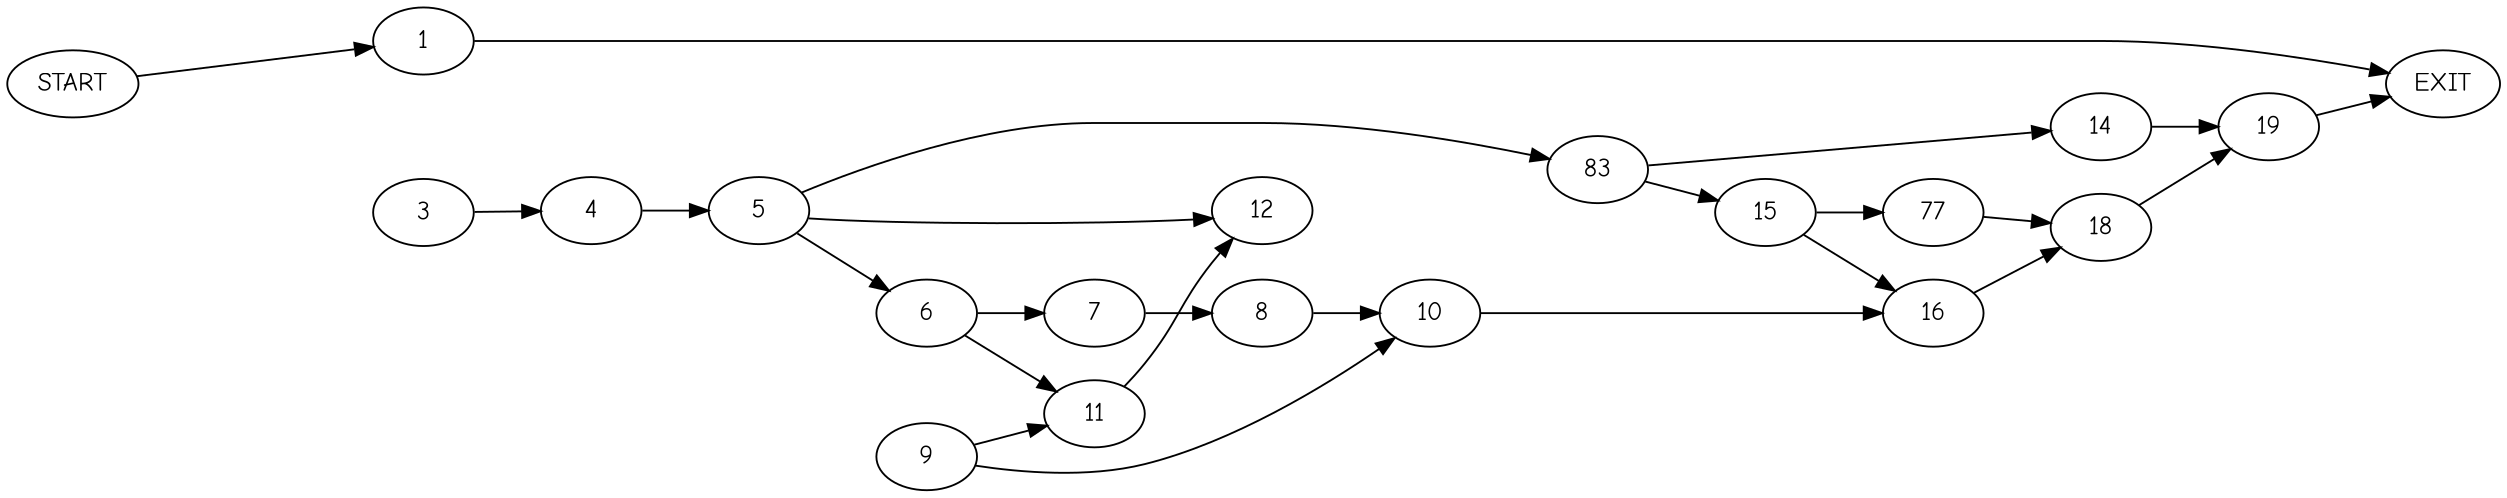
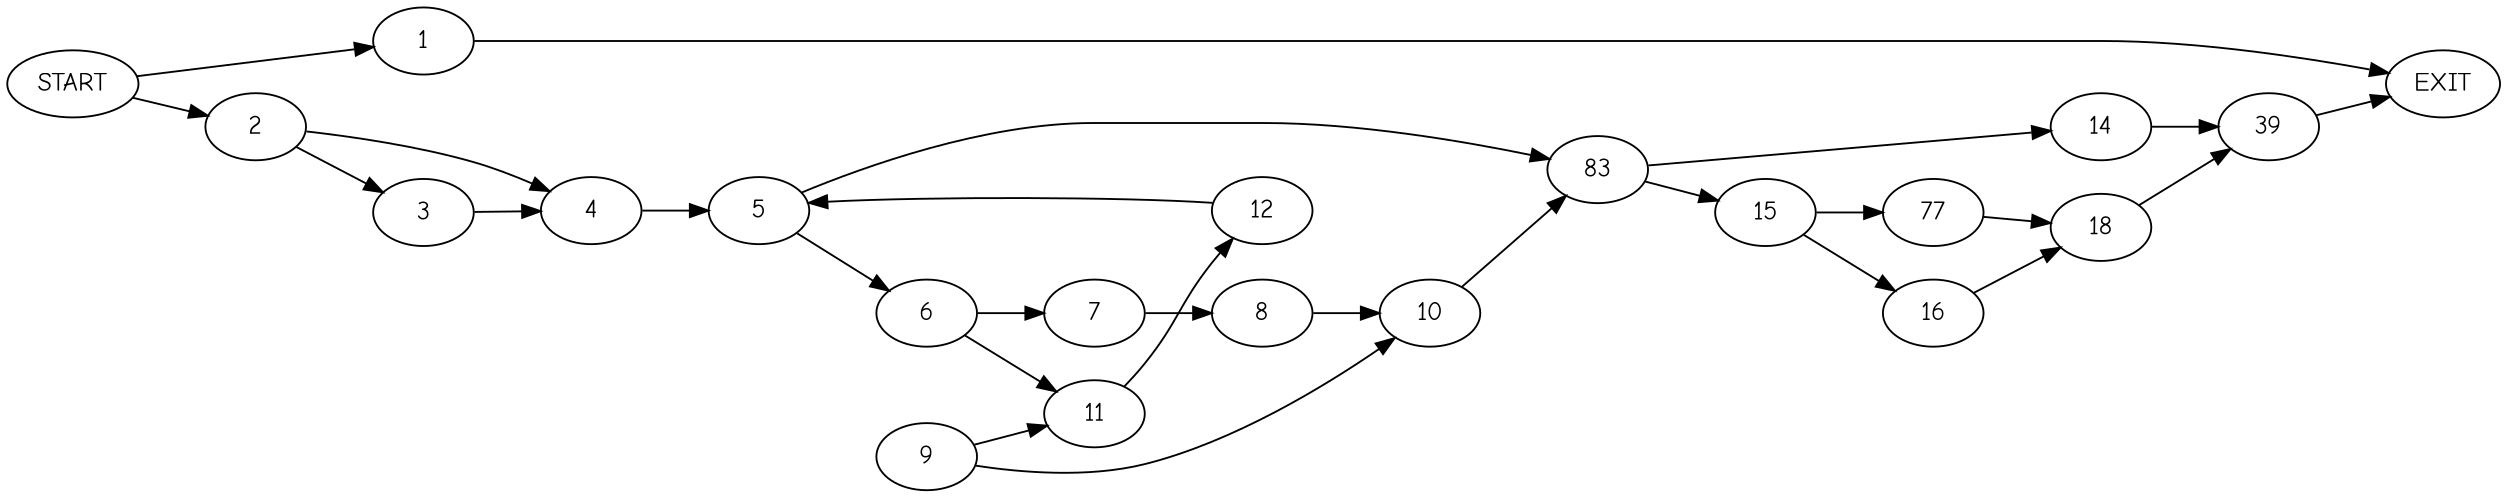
none -> (256, 127)
(2269, 127) -> (2269, 127)
(1001, 223) -> (1020, 198)
(1672, 313) -> (1507, 247)
